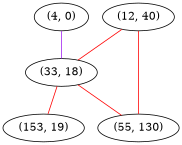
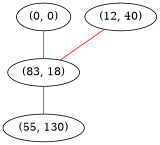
(61, 17) -> (44, 17)
(61, 72) -> (44, 72)
(138, 72) -> none
(44, 128) -> none
